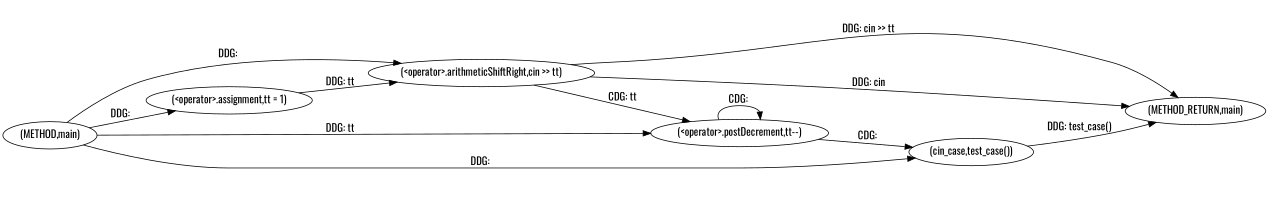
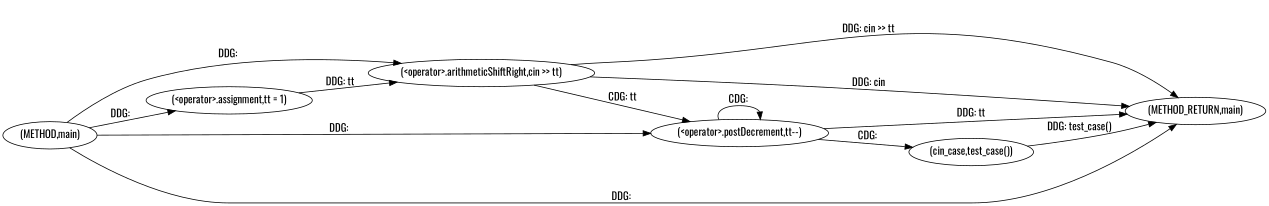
none -> (972, 121)
(340, 129) -> (340, 129)
(494, 168) -> (622, 203)
